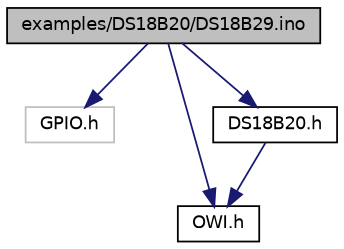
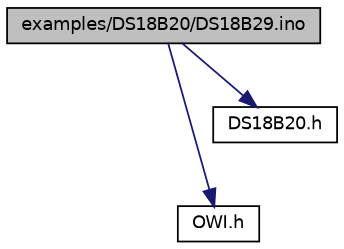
(70, 125) -> none
(251, 167) -> none
